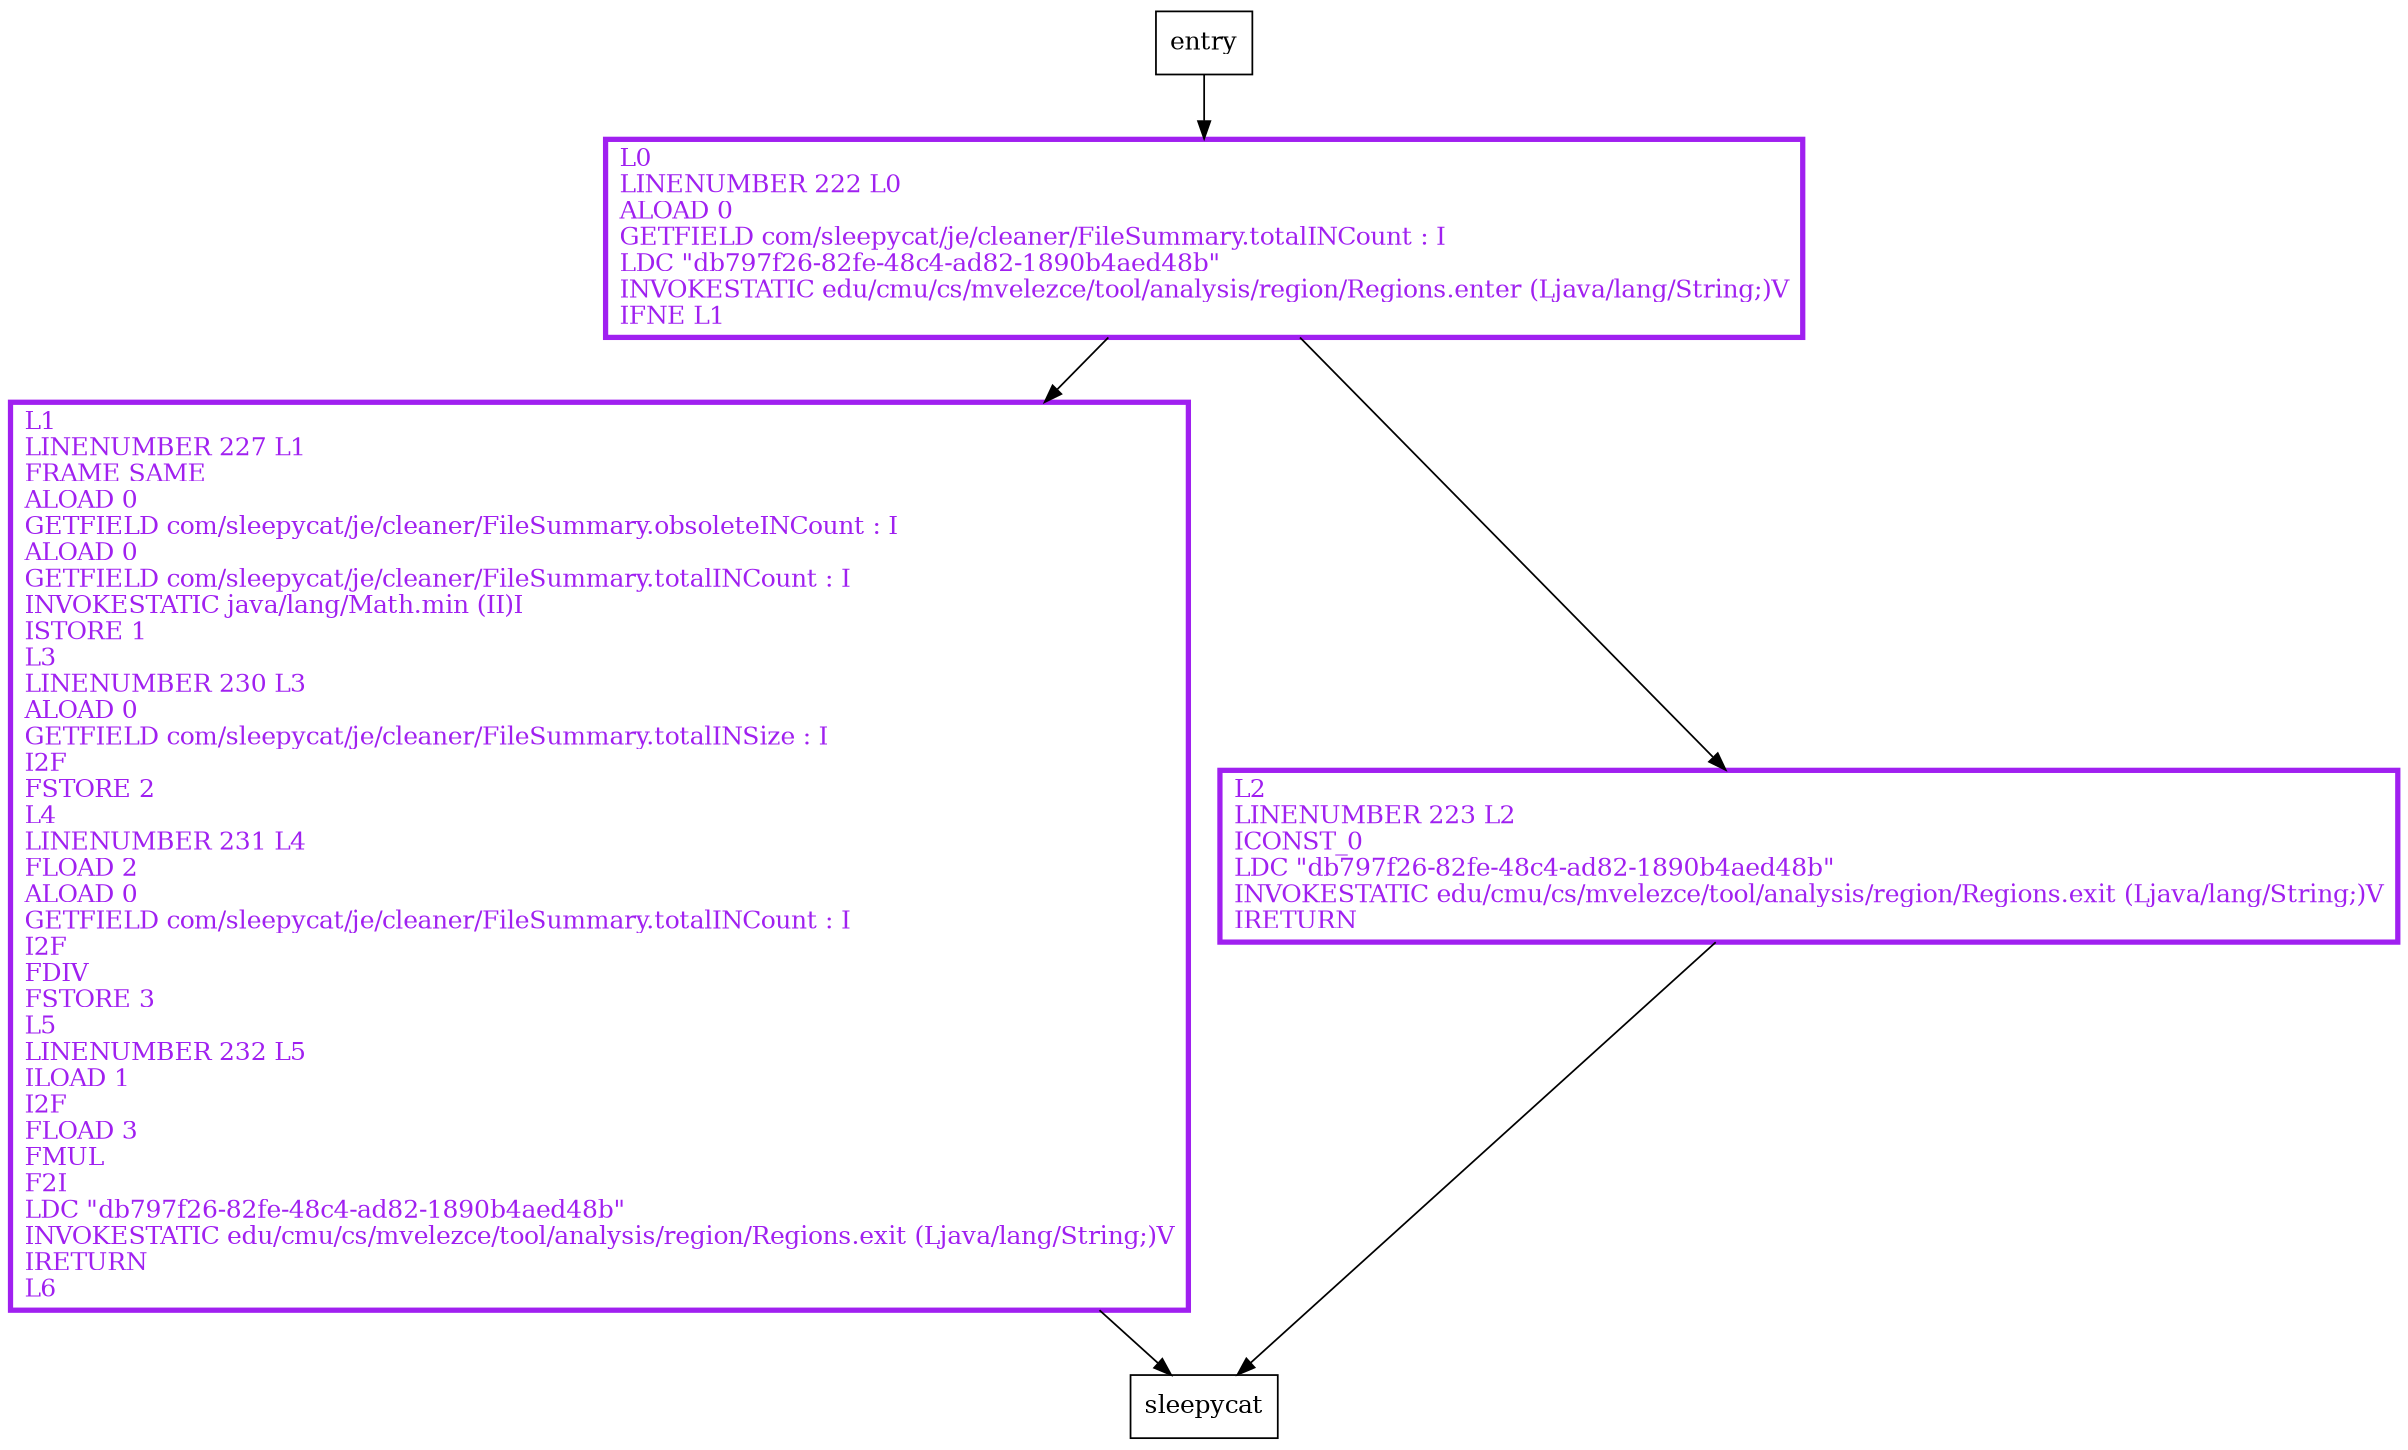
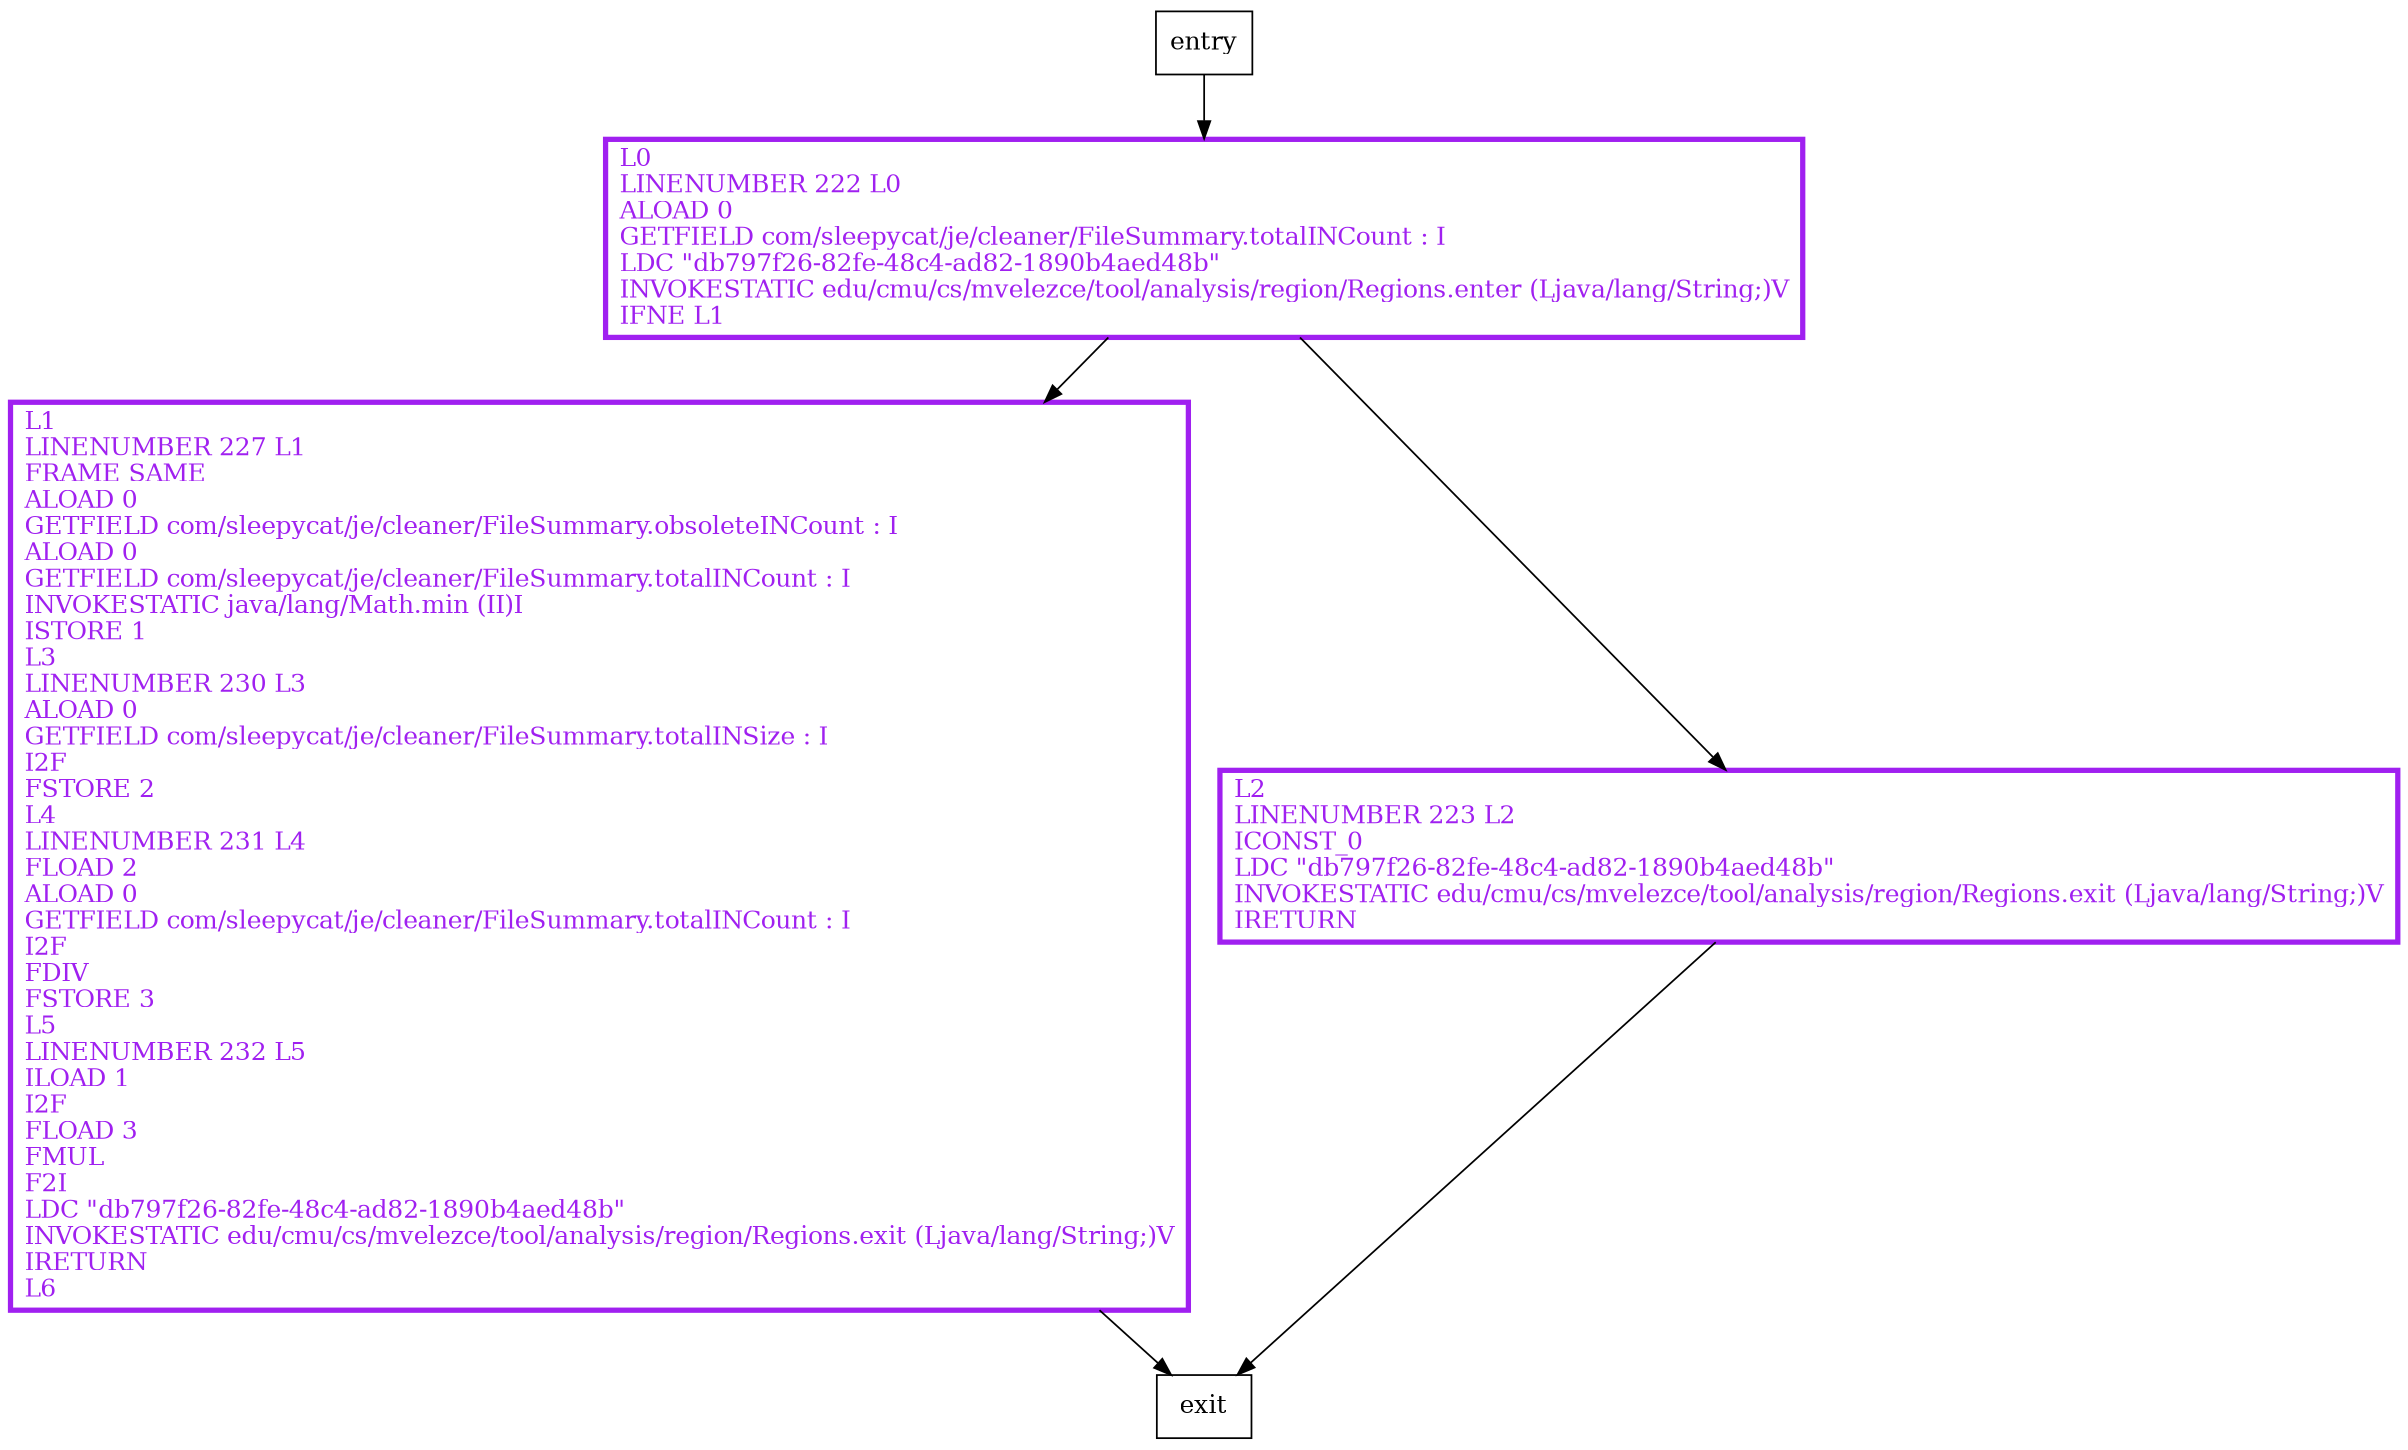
(1204, 1407) -> (1204, 1407)
